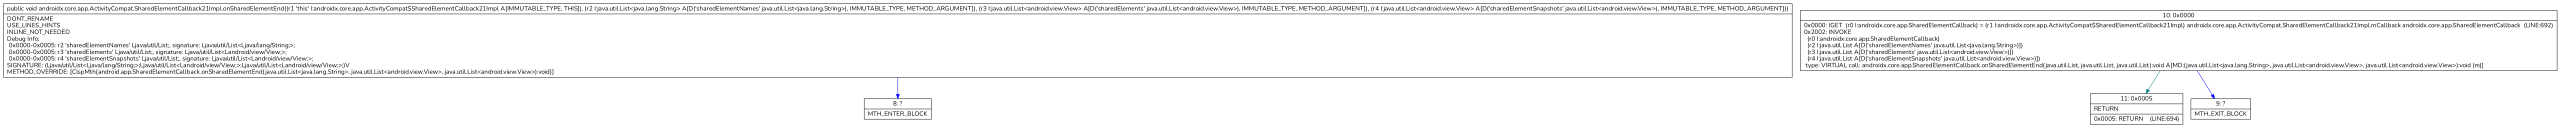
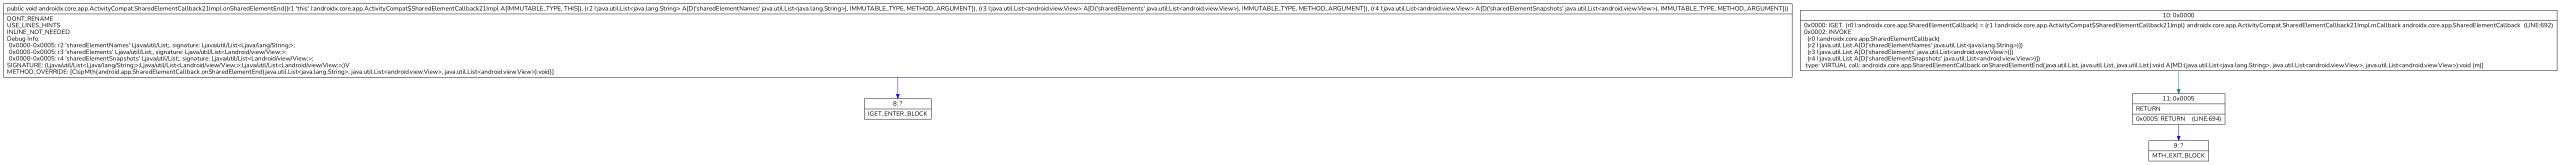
(1829, 32) -> (1829, 32)
(2205, 83) -> (2179, 130)
(898, 114) -> (898, 114)
